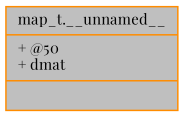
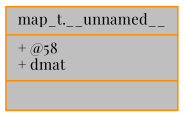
(39, 49) -> (39, 49)
